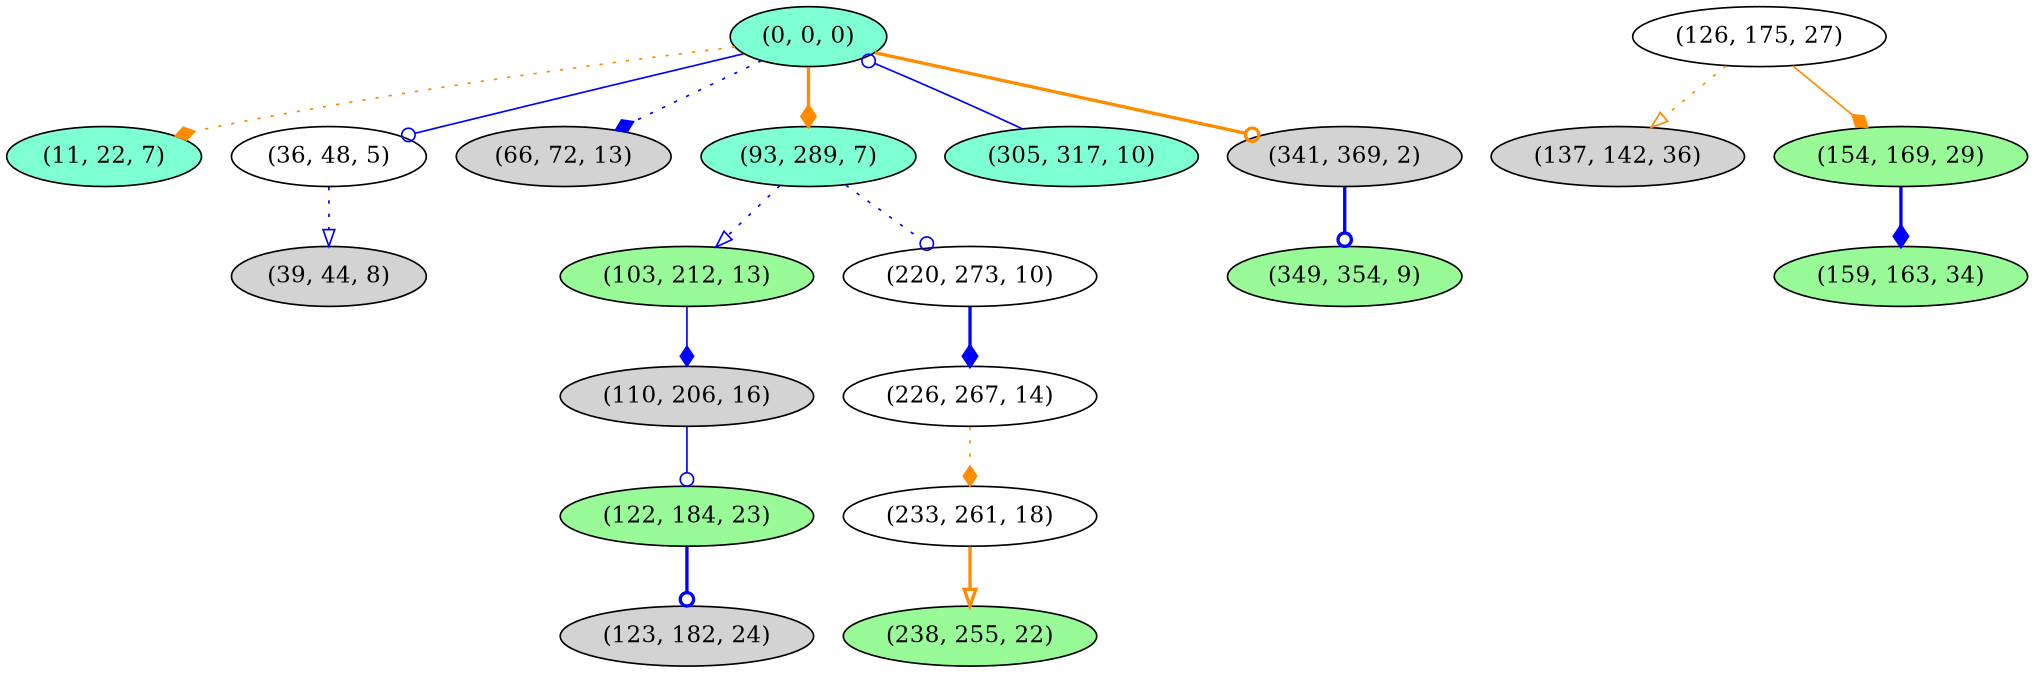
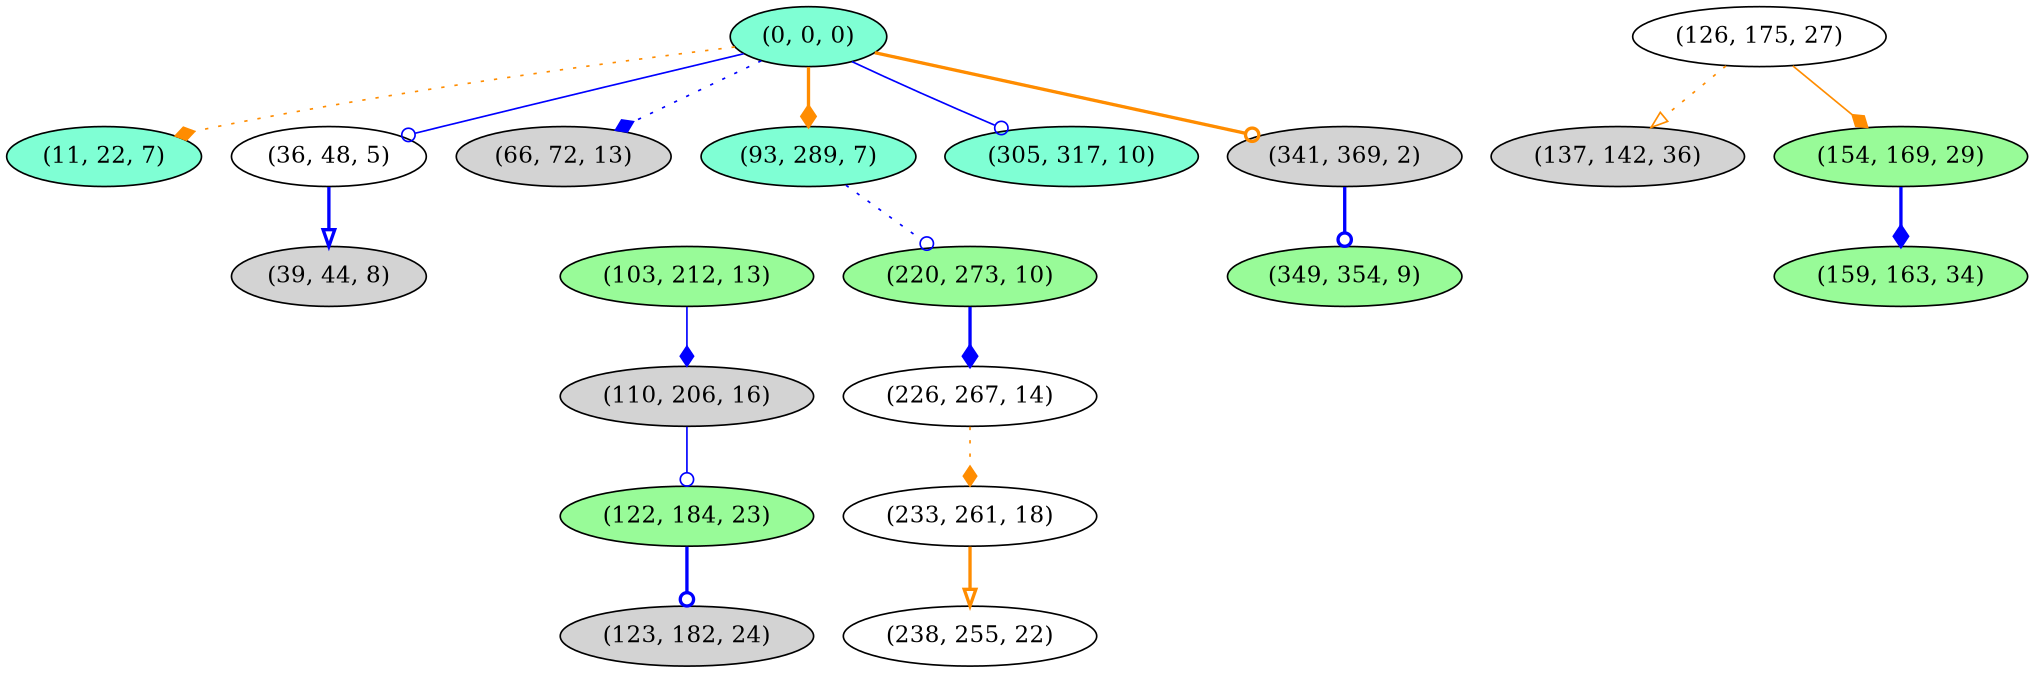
(949, 96) -> (923, 94)
(329, 208) -> (329, 208)
(754, 210) -> none
(970, 276) -> (970, 276)
(970, 636) -> (970, 636)
